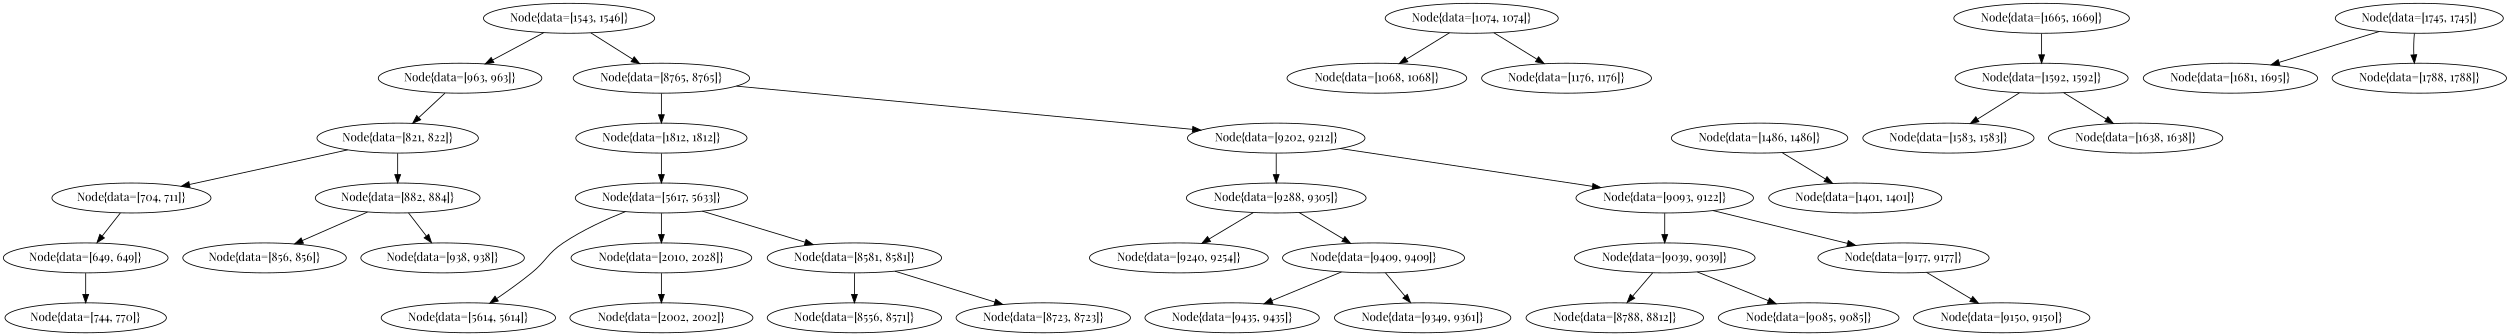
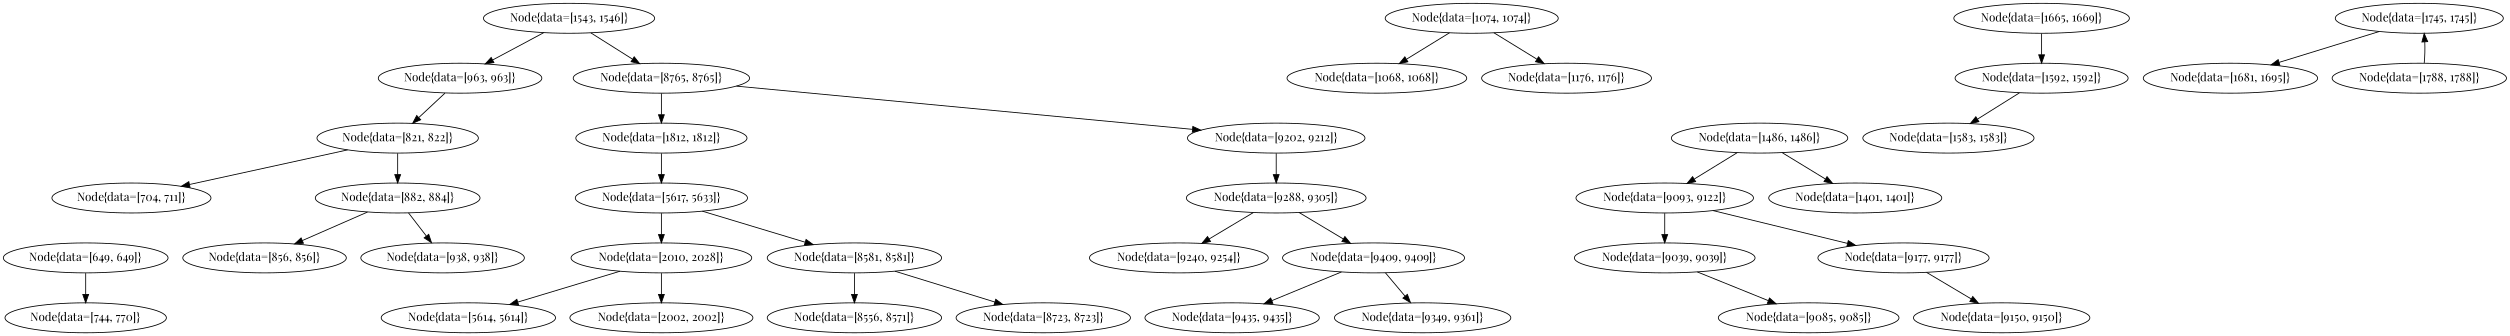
(2414, 44) -> (2425, 53)
(2136, 138) -> none
(1466, 167) -> (1716, 166)
(111, 224) -> none
(556, 248) -> (569, 287)
(1615, 318) -> none
